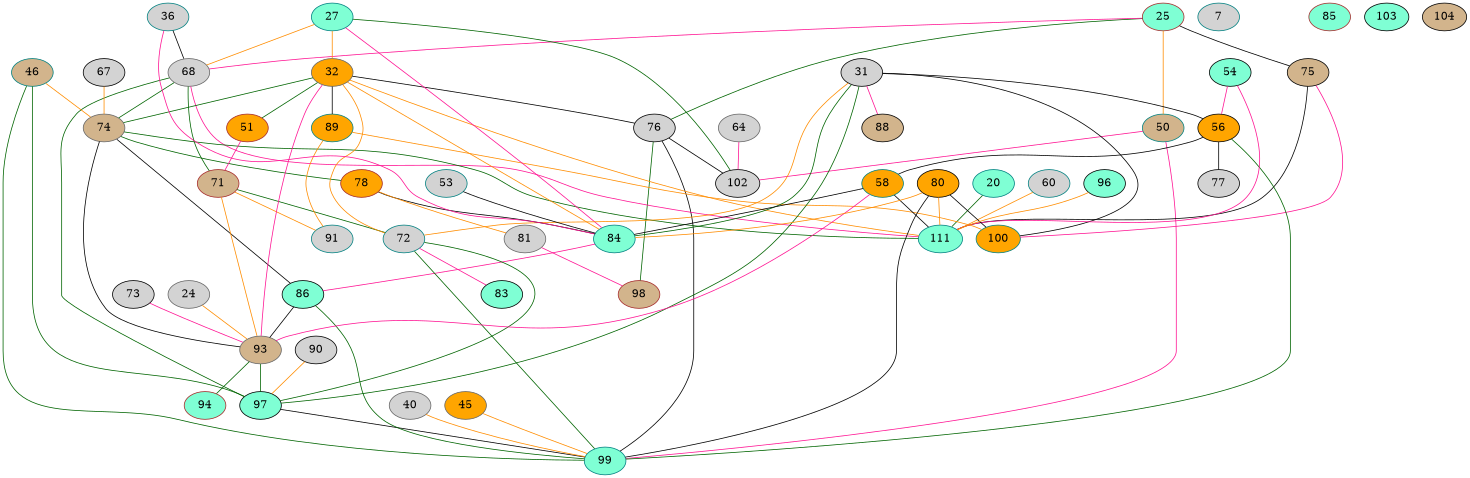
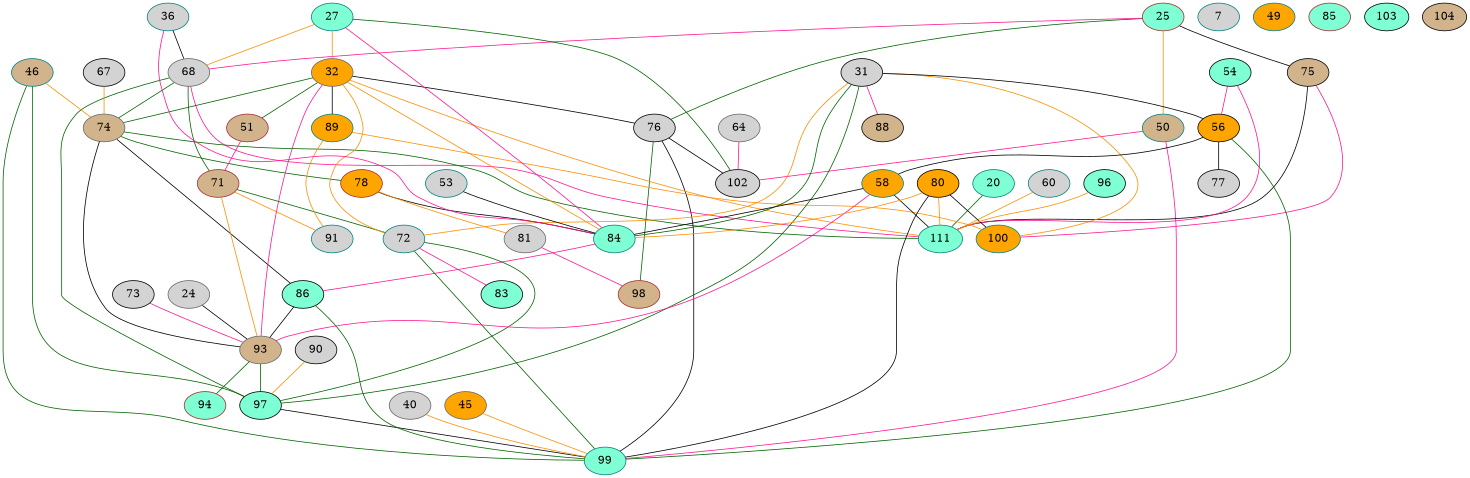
none -> (1274, 17)
(1087, 127) -> (1087, 127)
(247, 128) -> (247, 128)
(225, 322) -> (225, 322)
